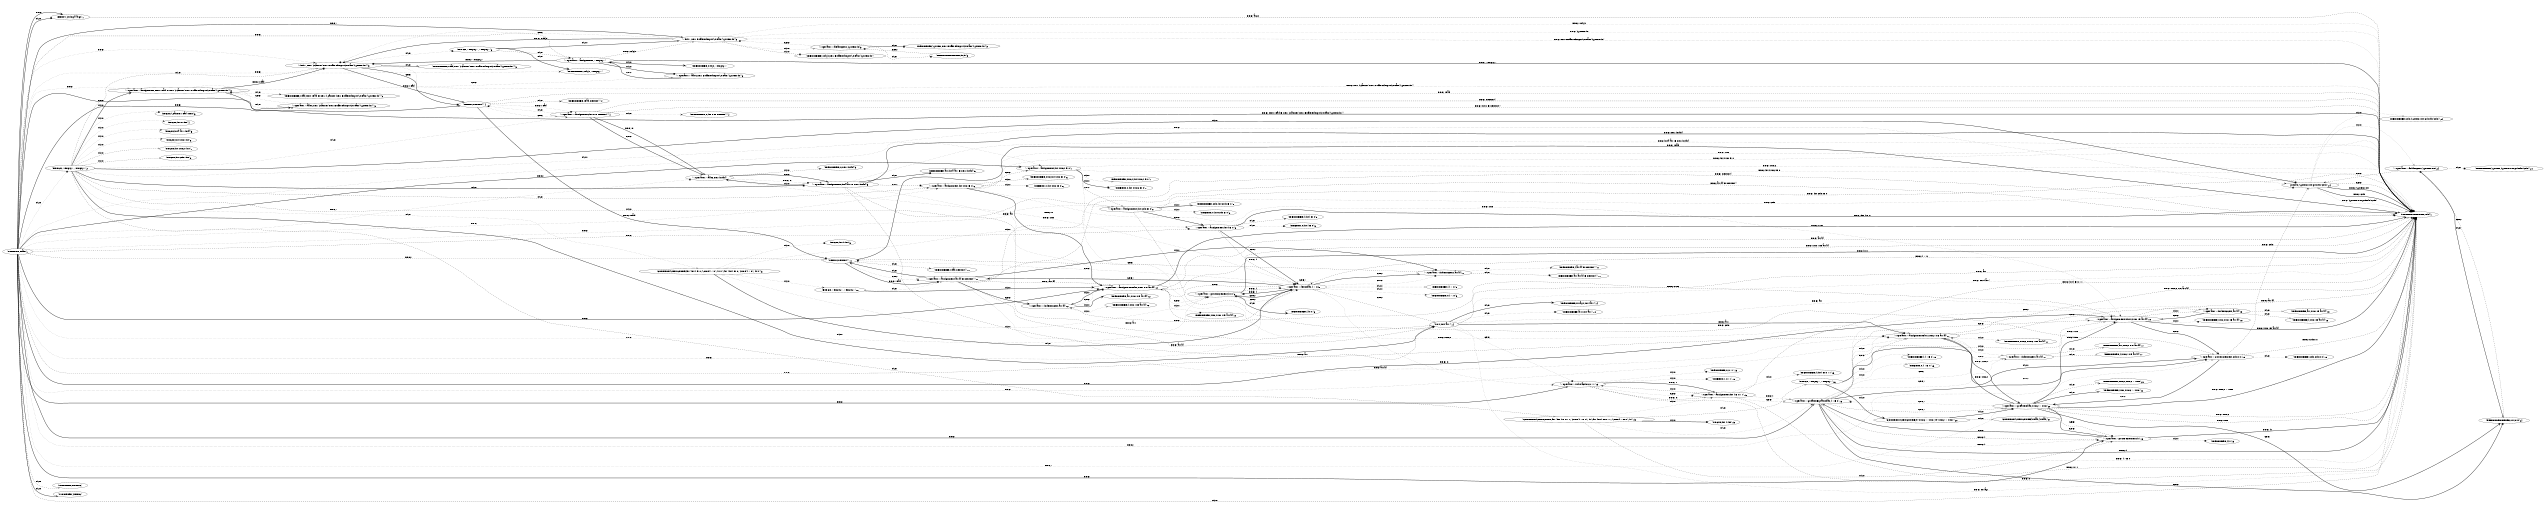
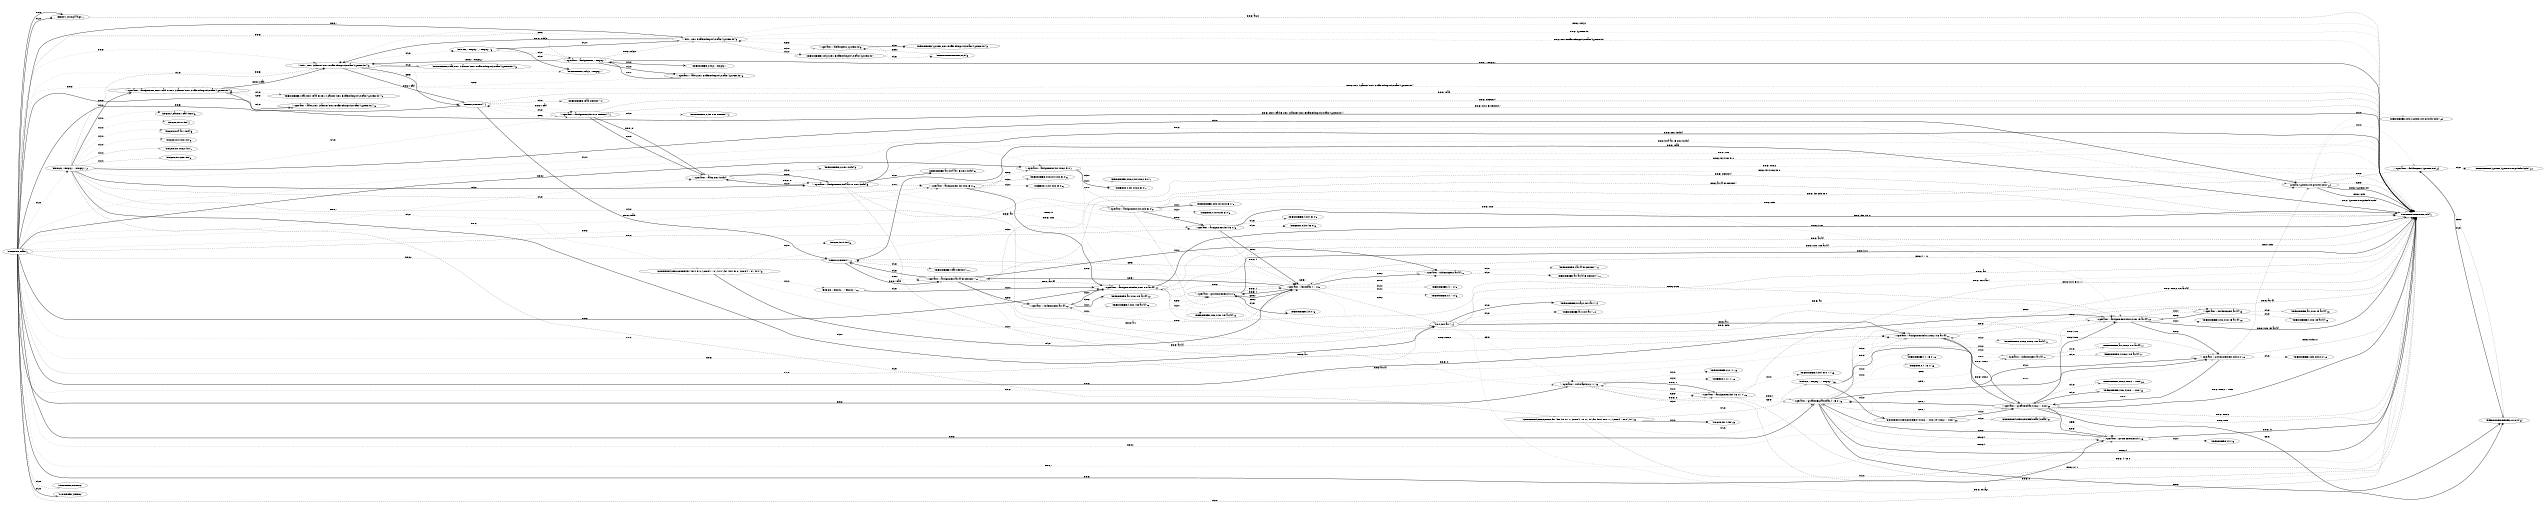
(2268, 245) -> (2268, 245)
(1923, 404) -> (1923, 404)
